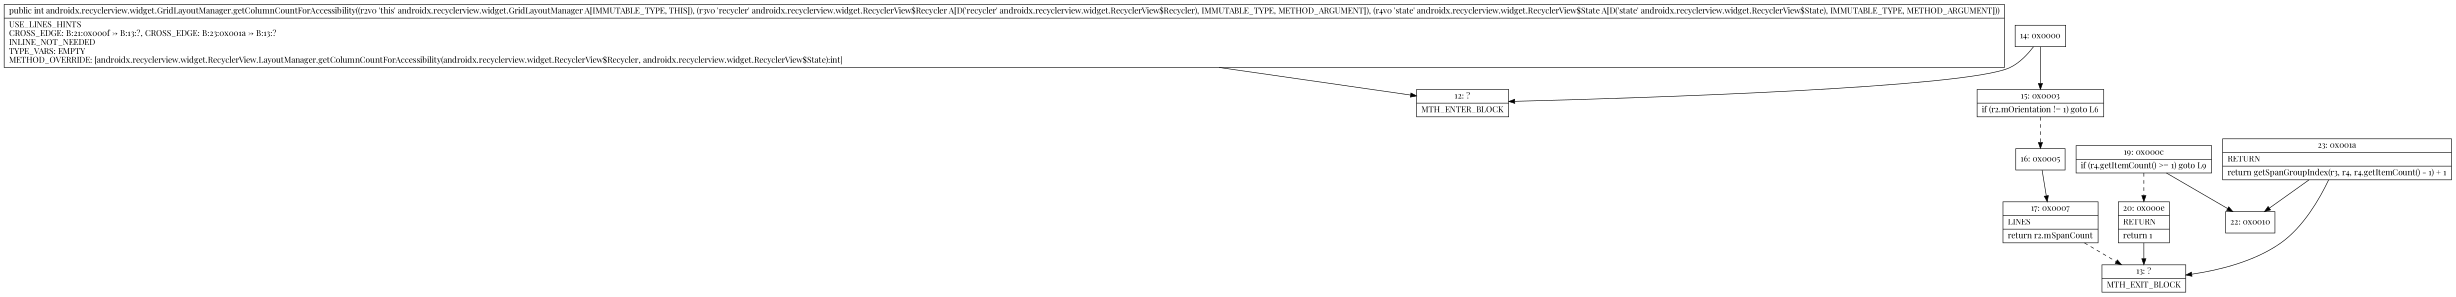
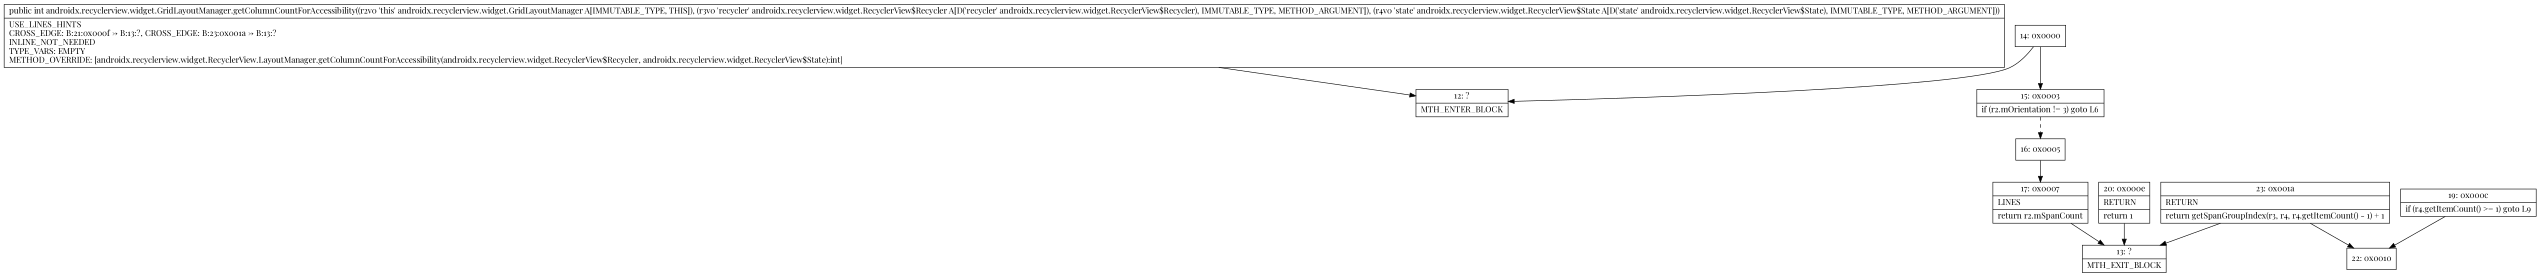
(2040, 110) -> (2040, 110)
(2144, 184) -> none
(2100, 252) -> (2085, 233)
